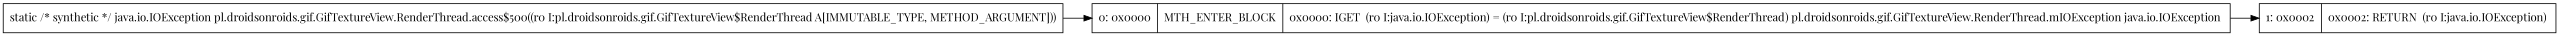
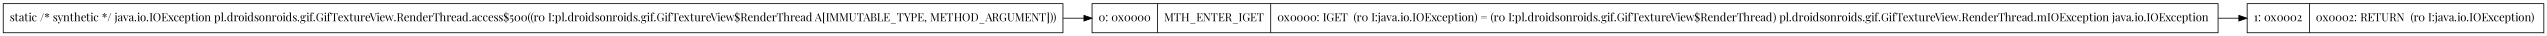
(1220, 18) -> (1214, 18)
